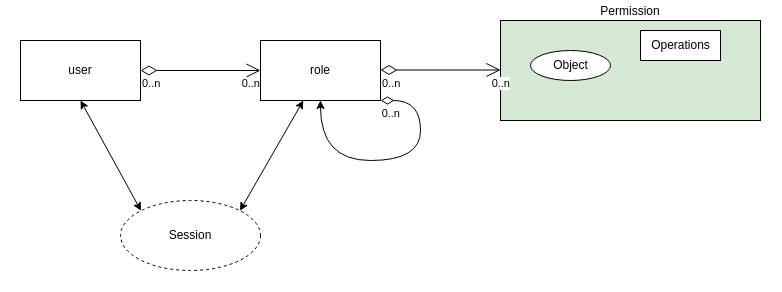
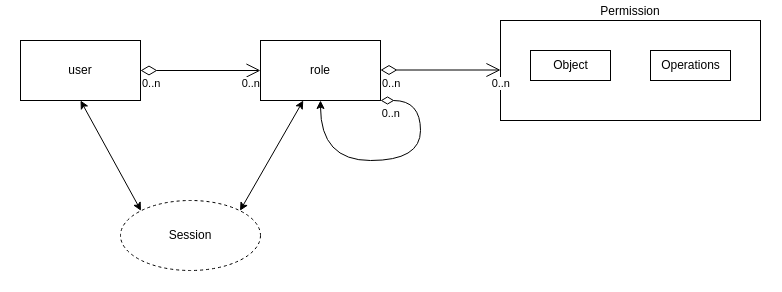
(681, 46) -> (691, 66)
(571, 66) -> (571, 66)
(631, 71) -> (631, 71)
